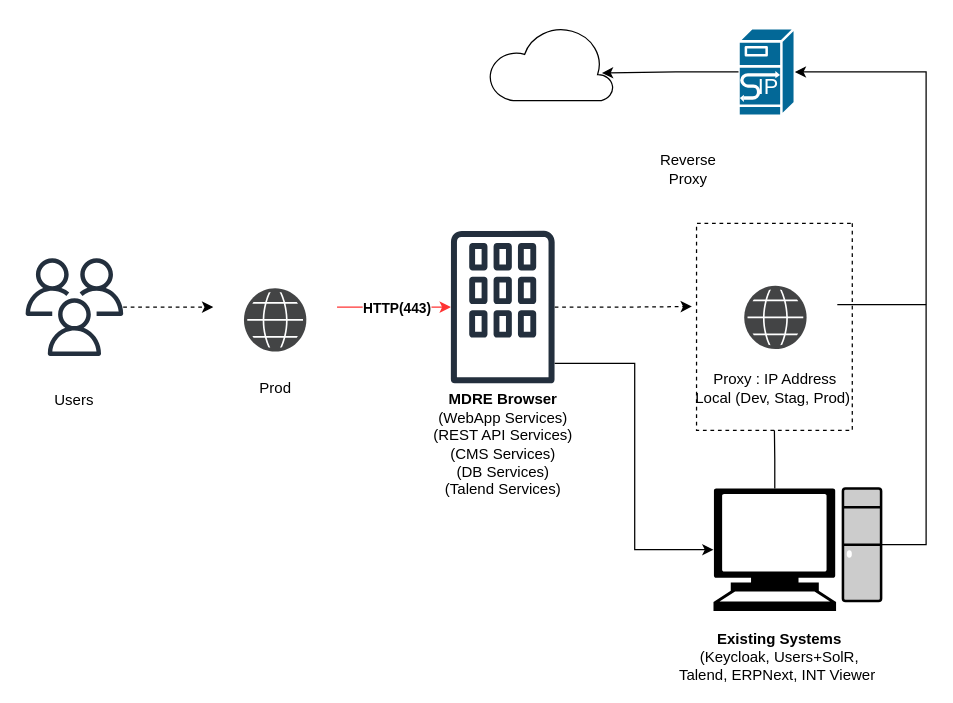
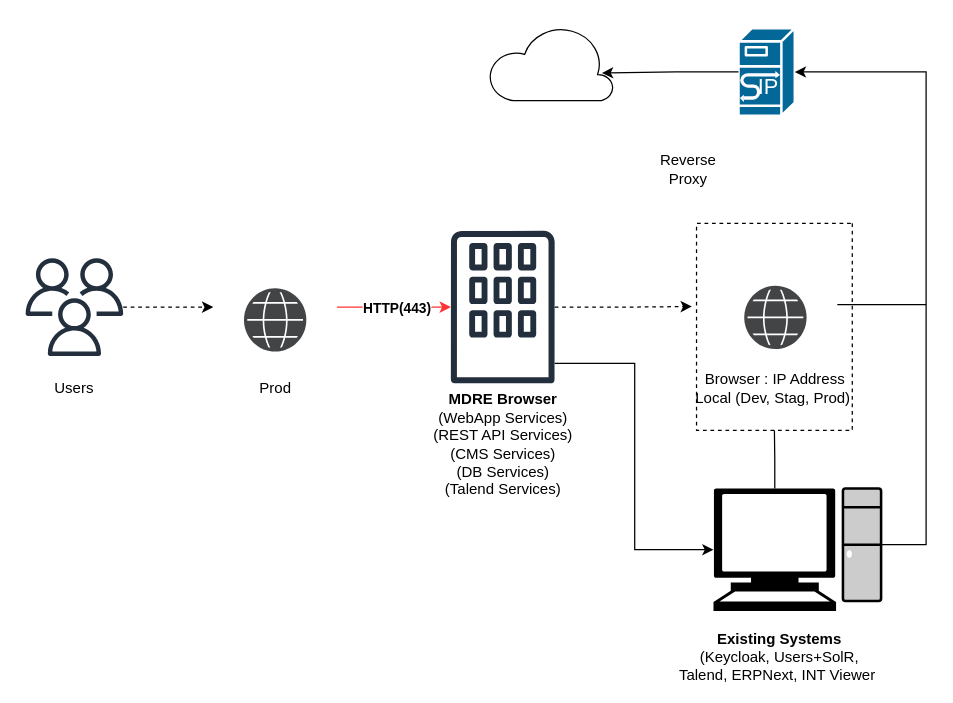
(775, 388) -> (775, 388)
(74, 400) -> (74, 388)
